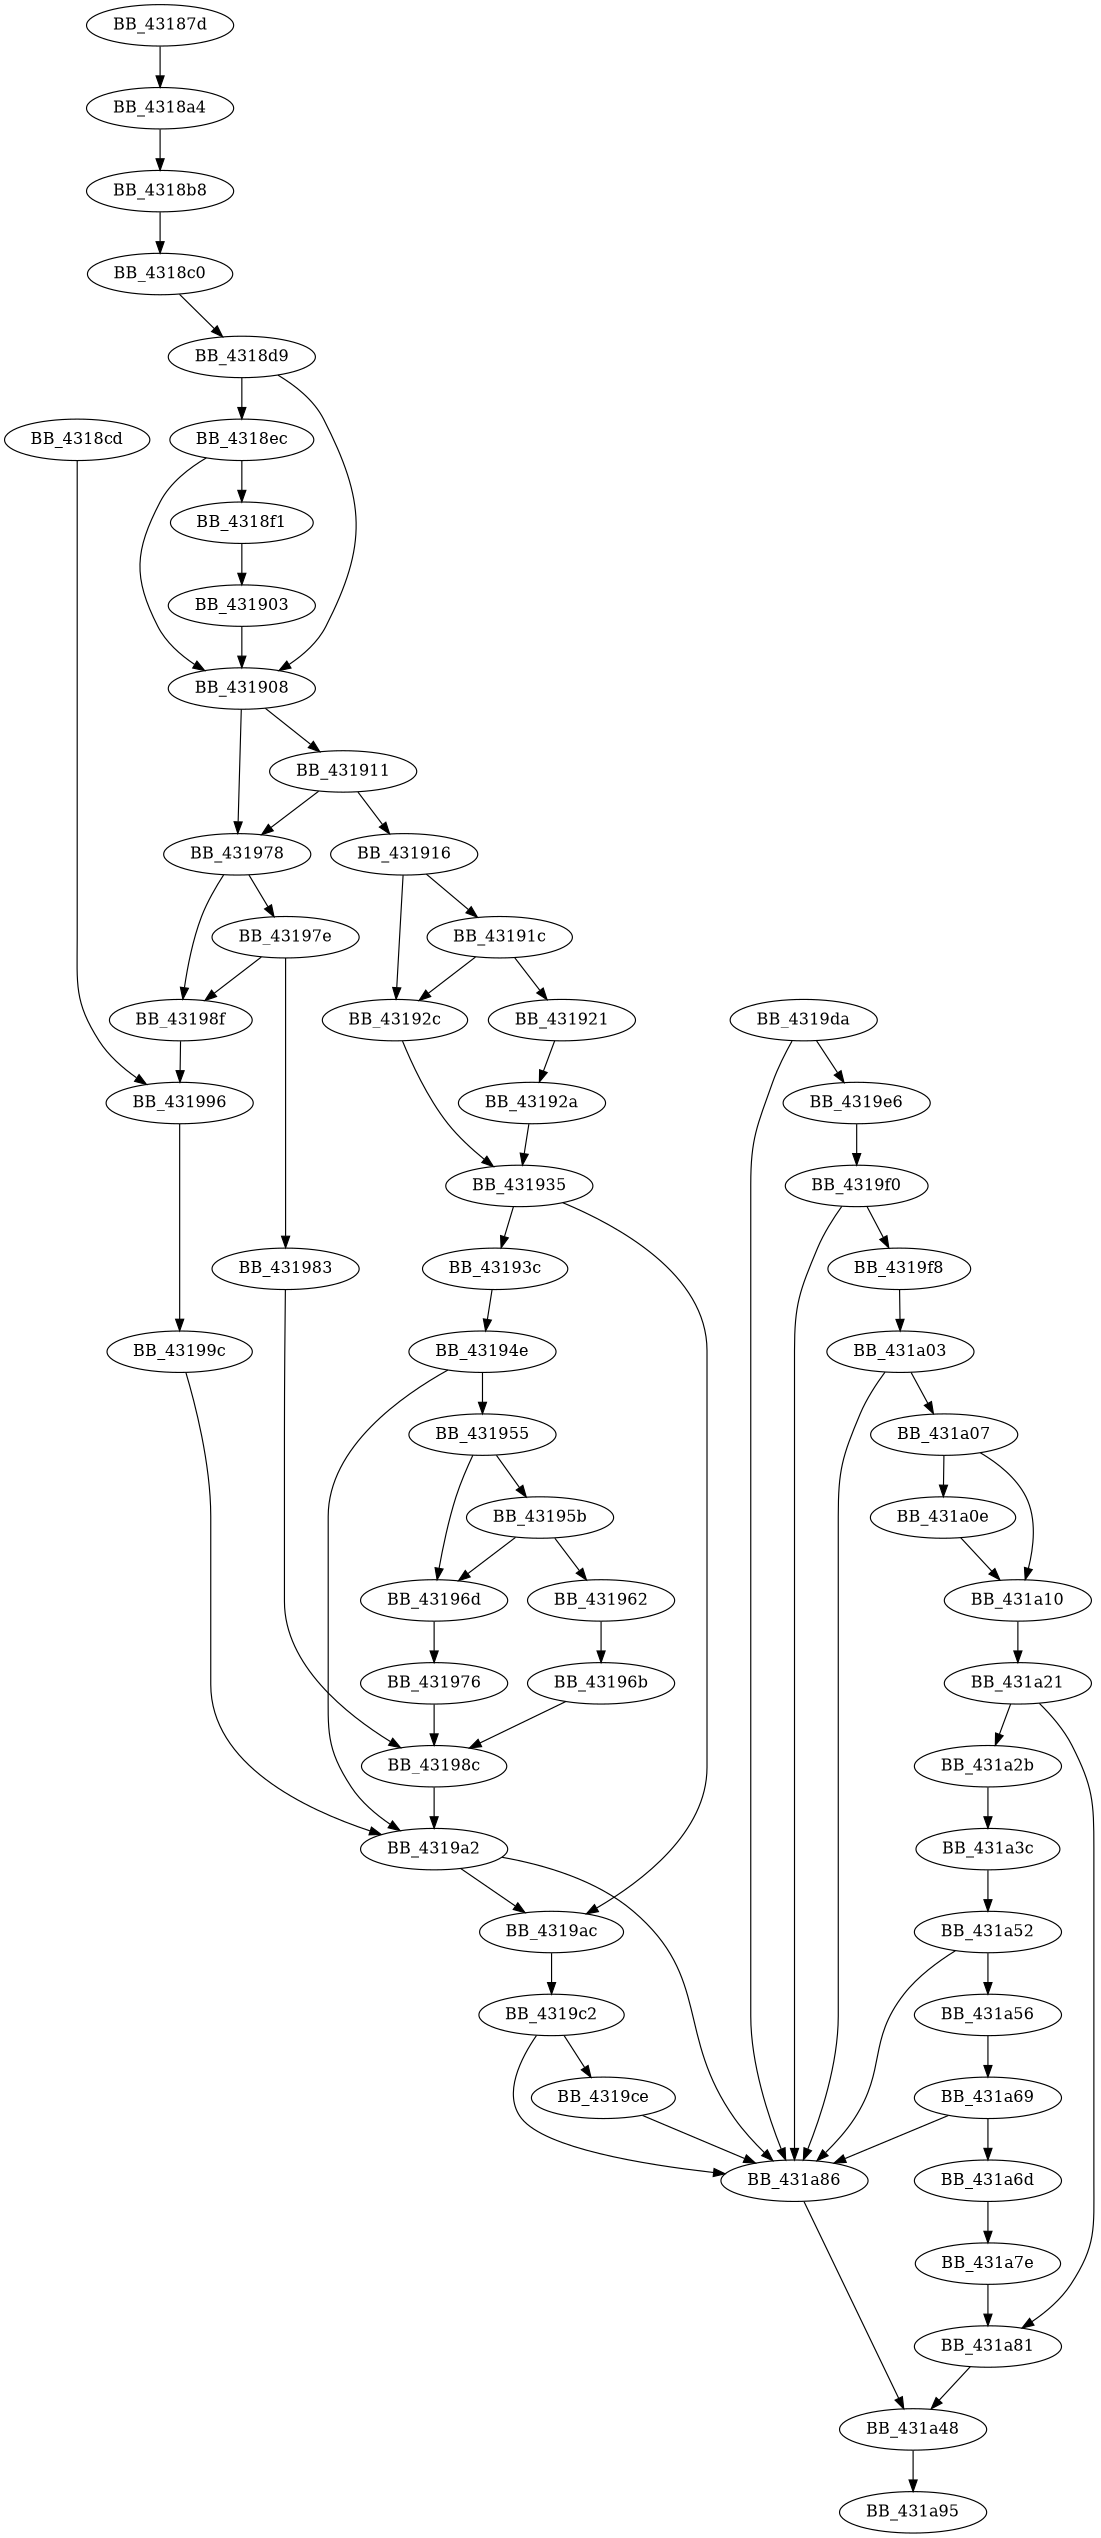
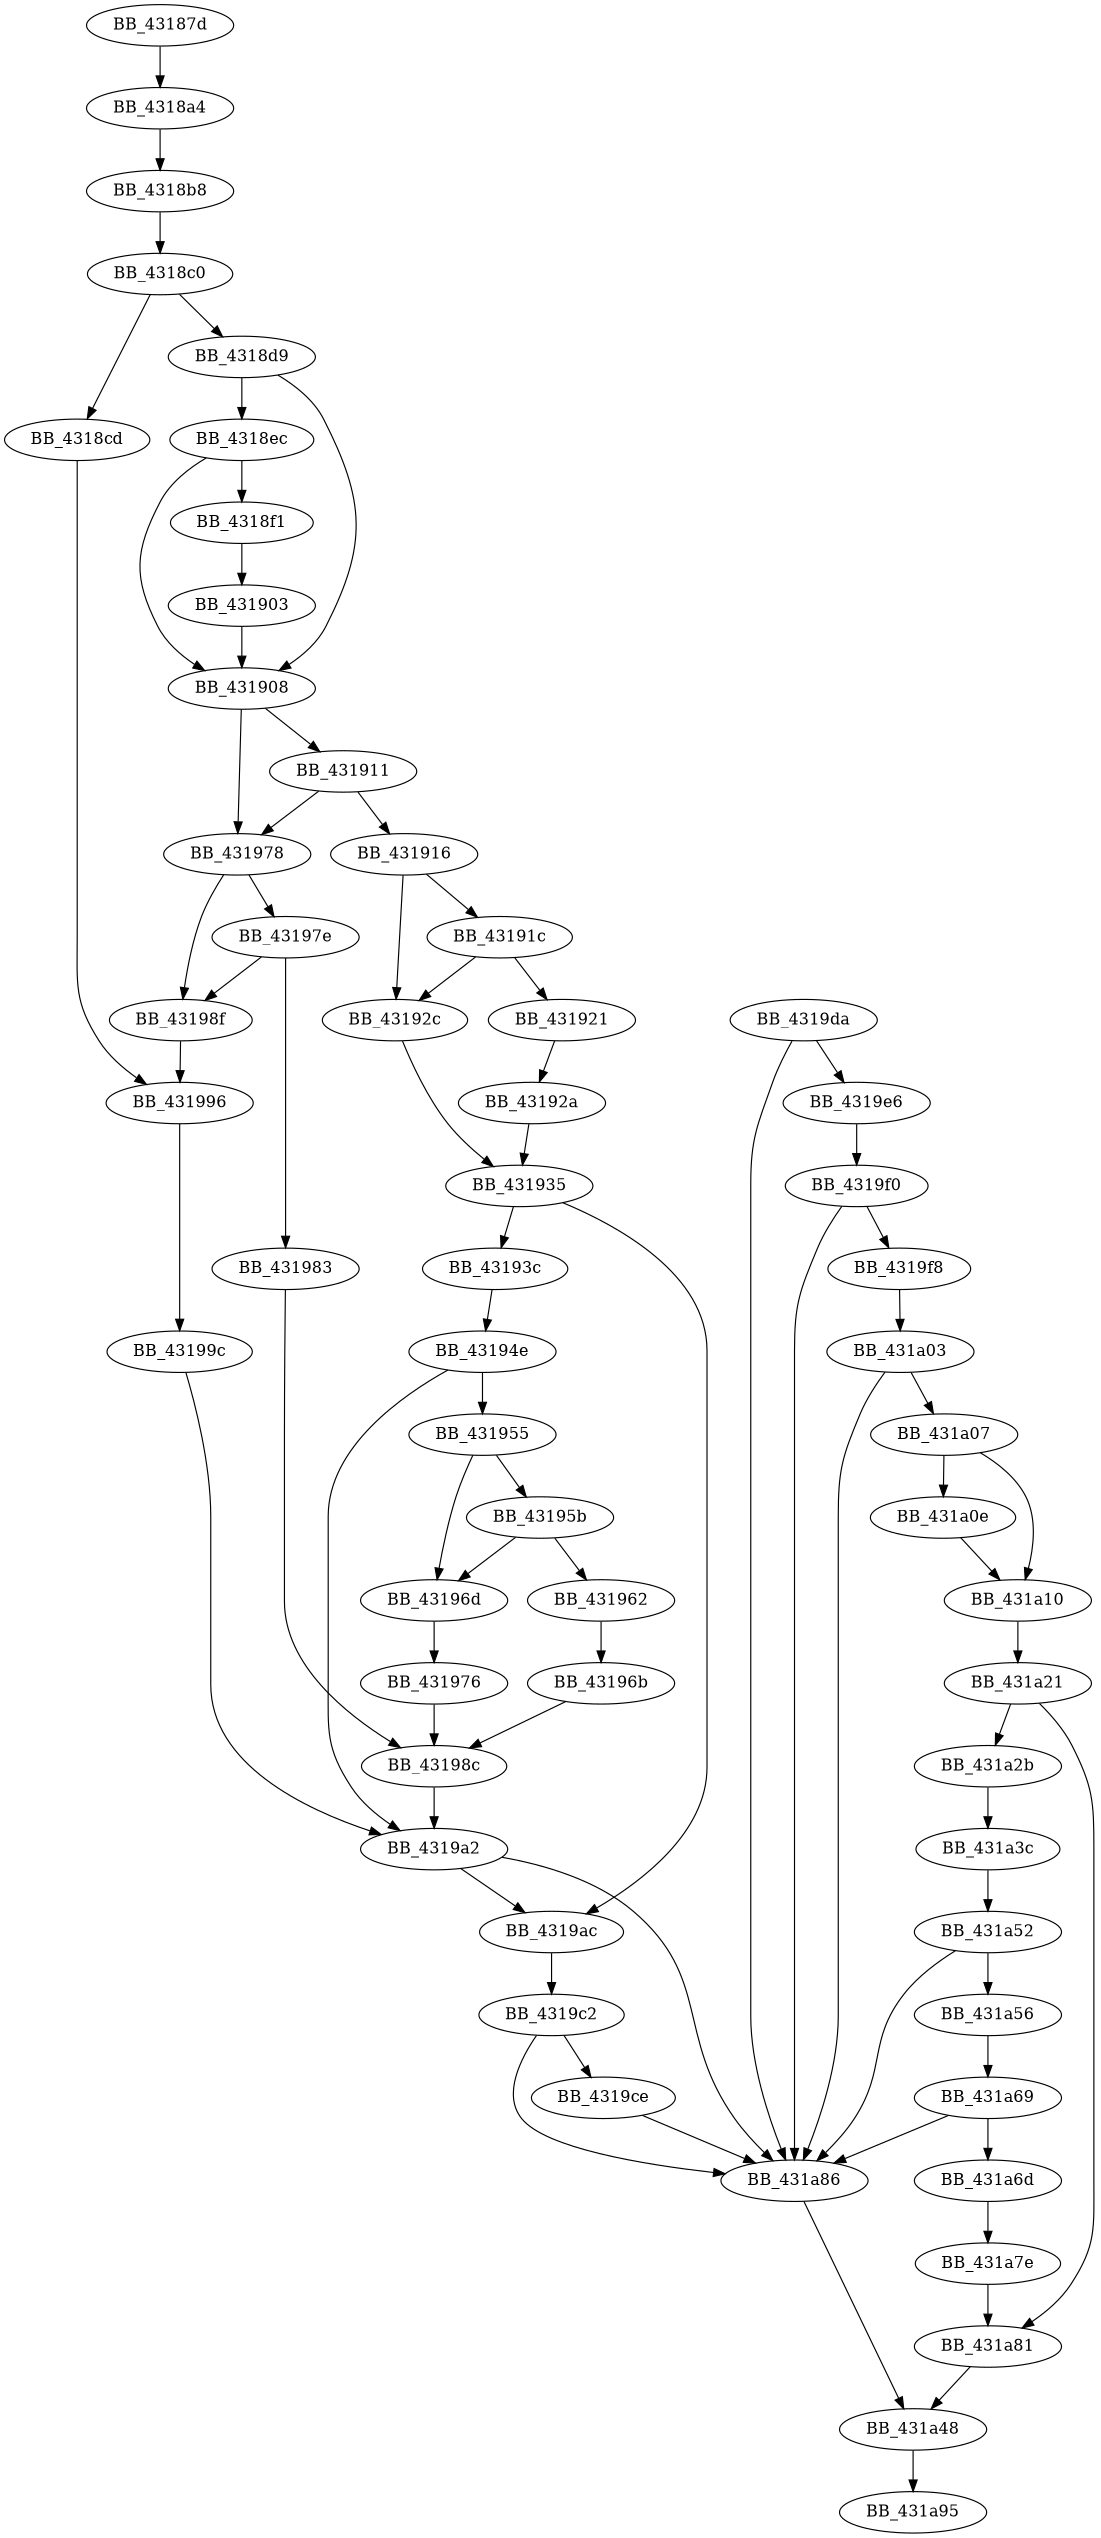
none -> (121, 351)
